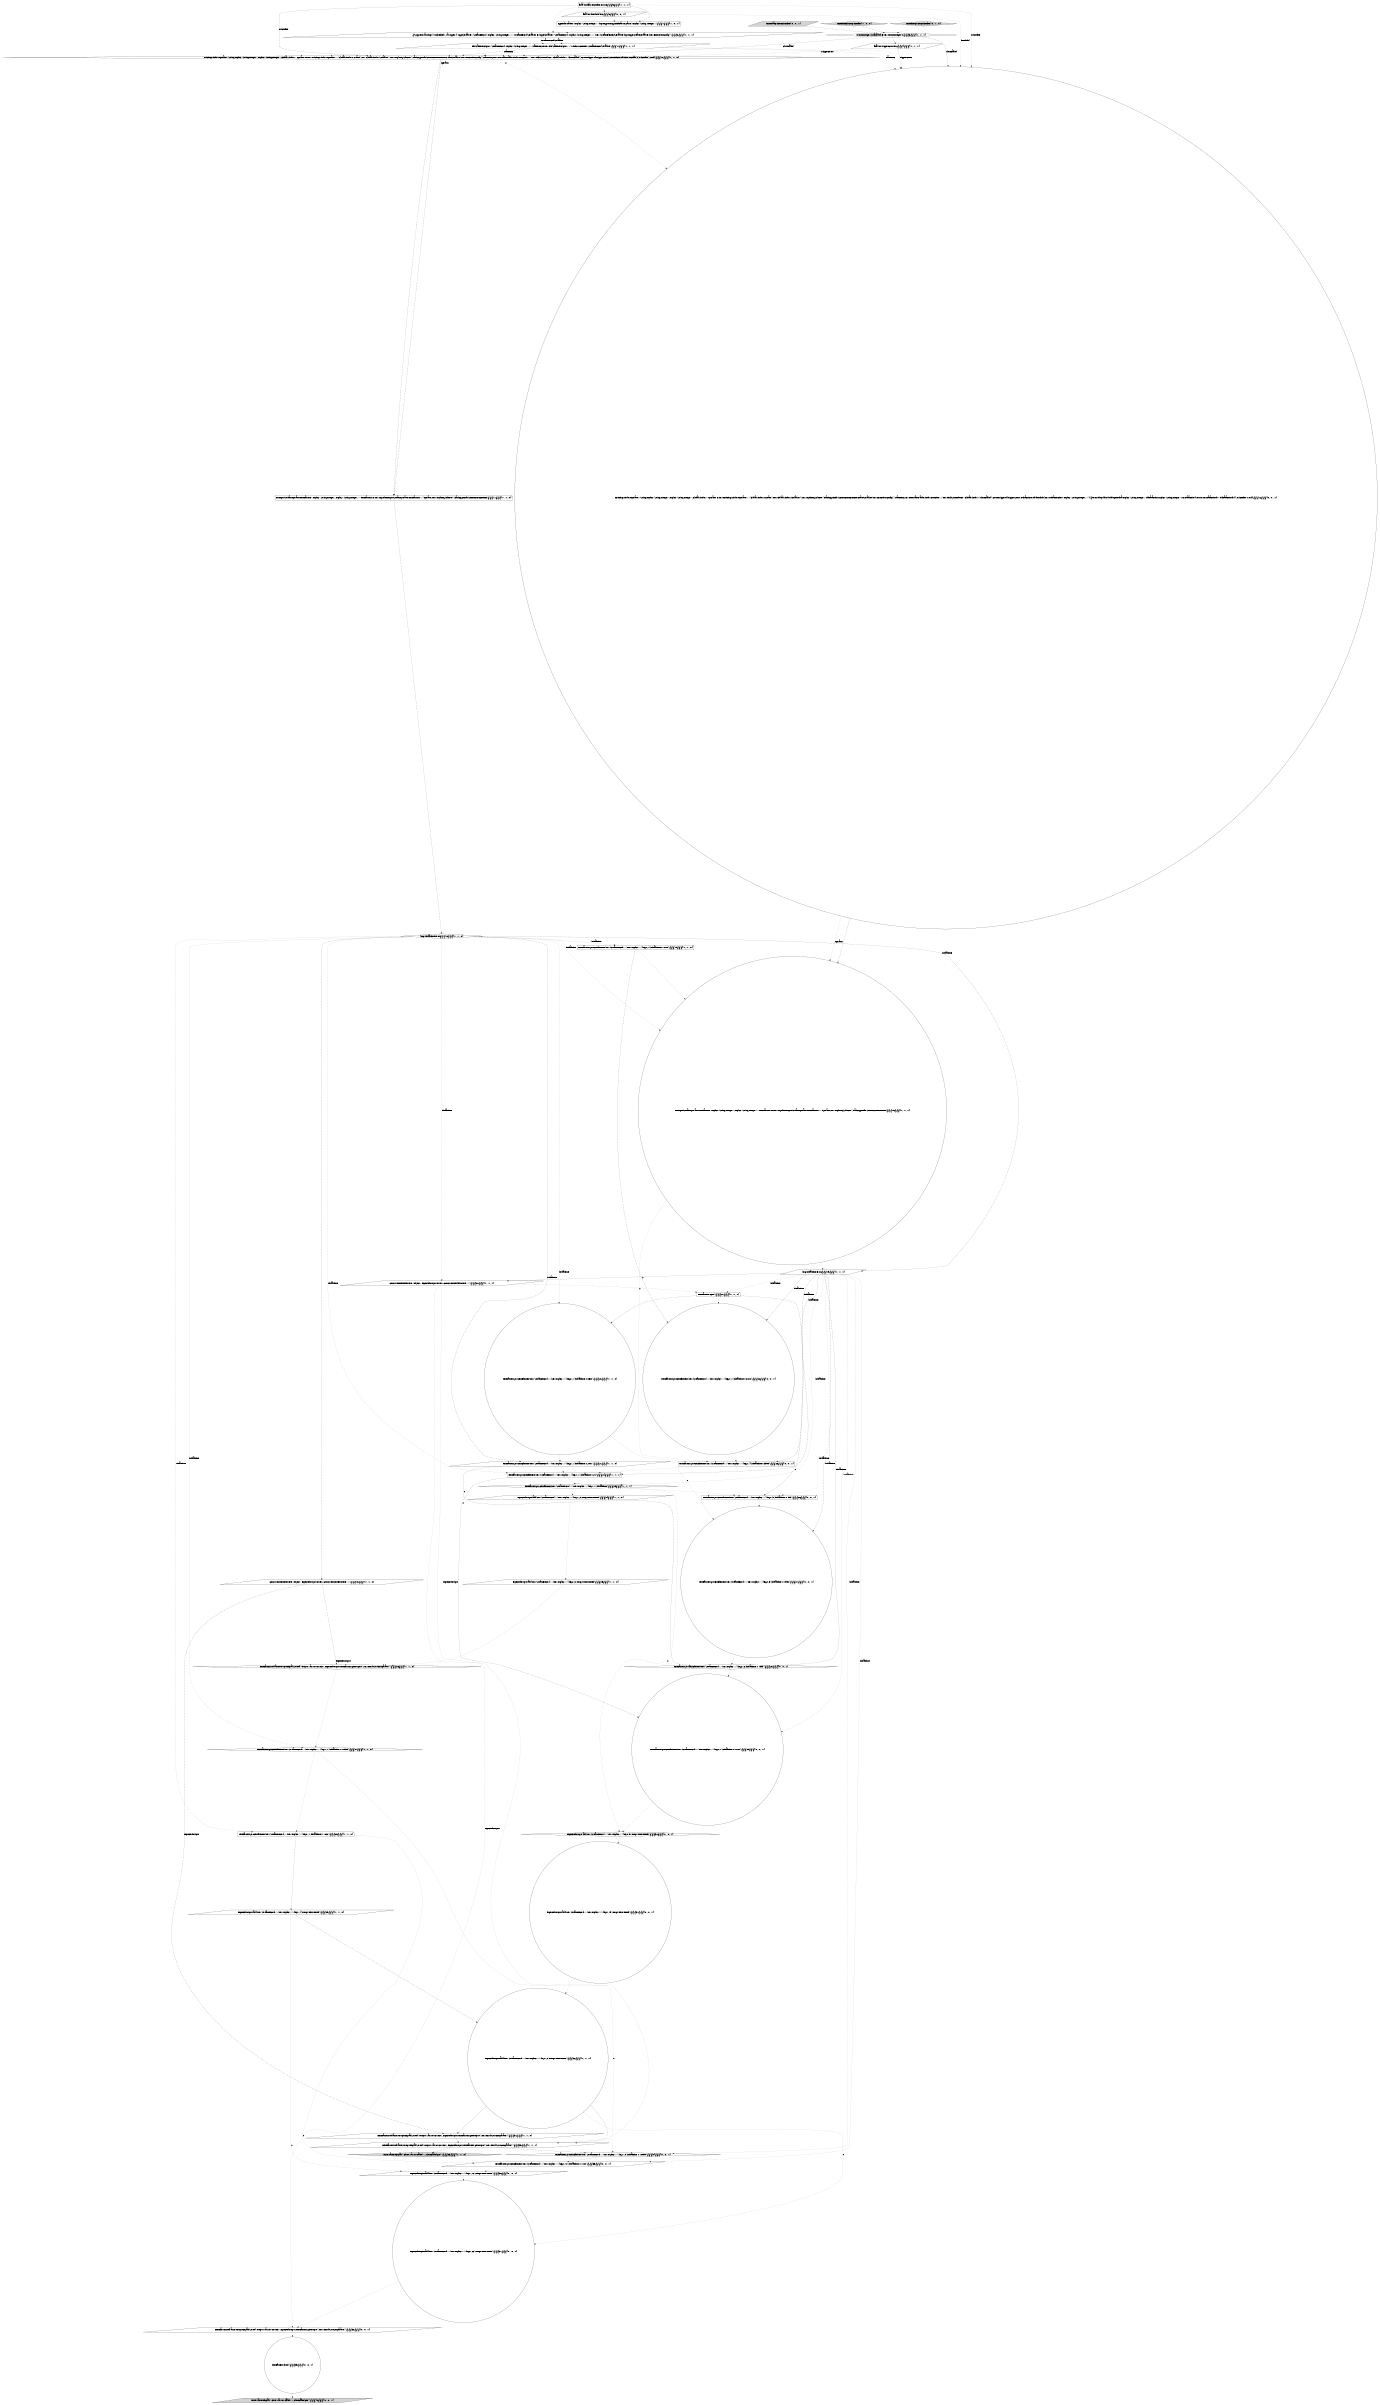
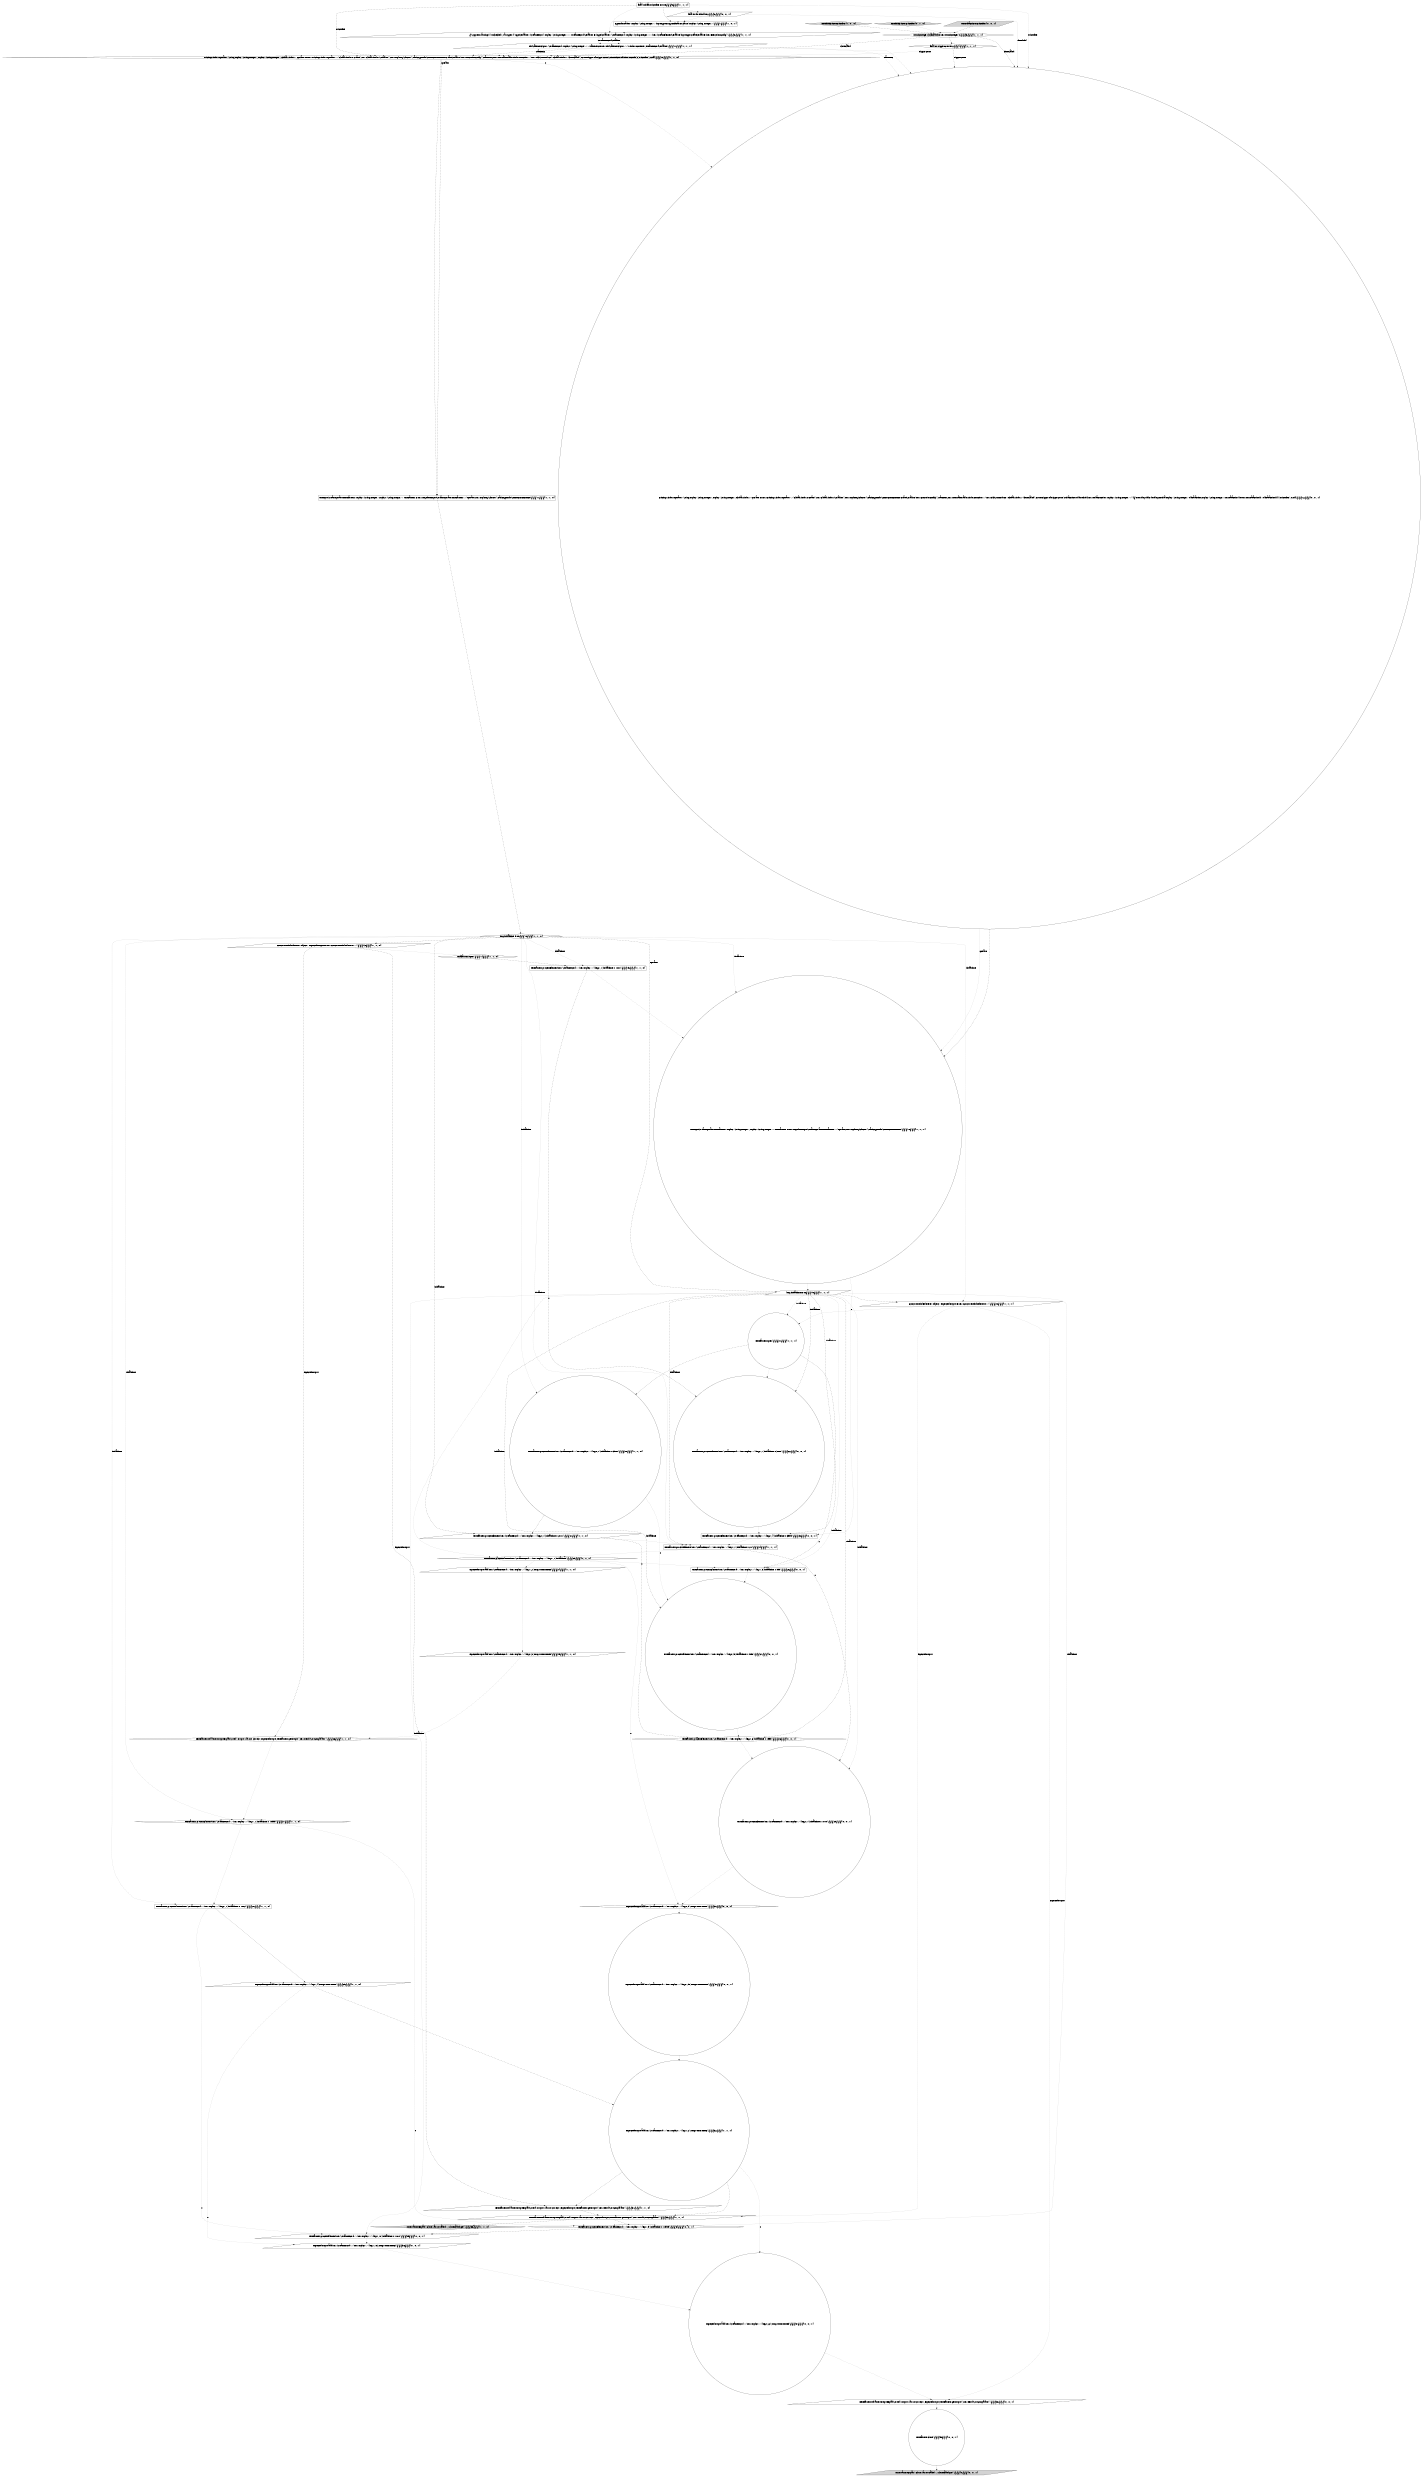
(897, 46) -> (953, 46)
(947, 953) -> (654, 962)
none -> (478, 957)
(719, 1295) -> (776, 1341)
